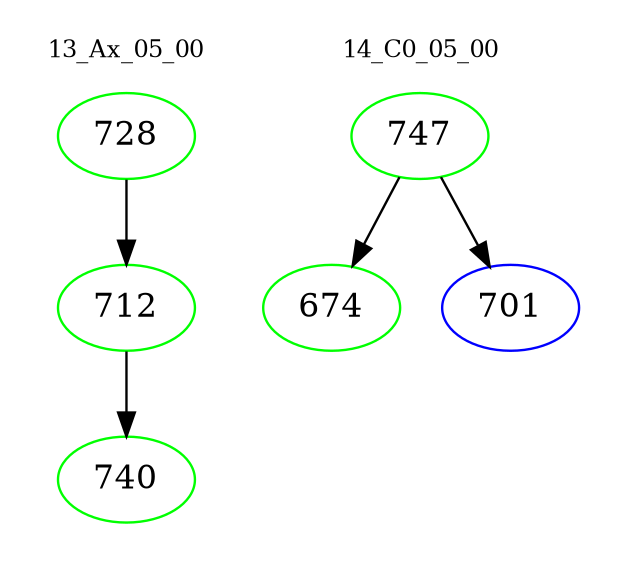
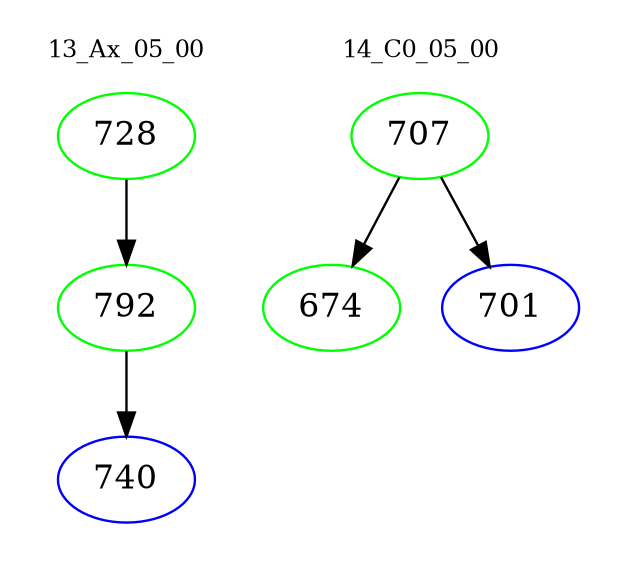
(420, 136) -> (420, 136)
(126, 308) -> (126, 308)
(126, 480) -> (126, 480)
